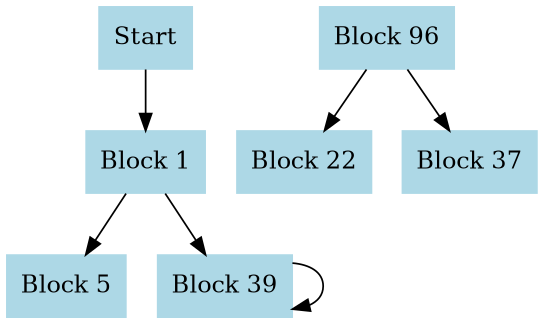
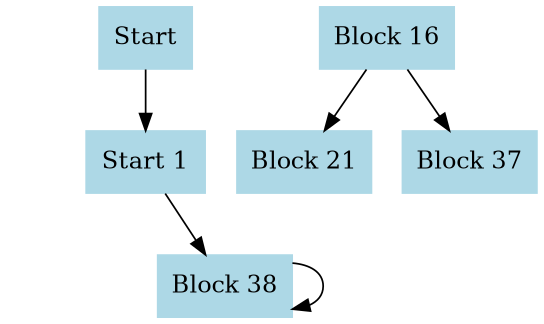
(387, 38) -> (387, 38)
(146, 162) -> (146, 162)
(304, 162) -> (304, 162)
(66, 286) -> none
(225, 286) -> (225, 286)
